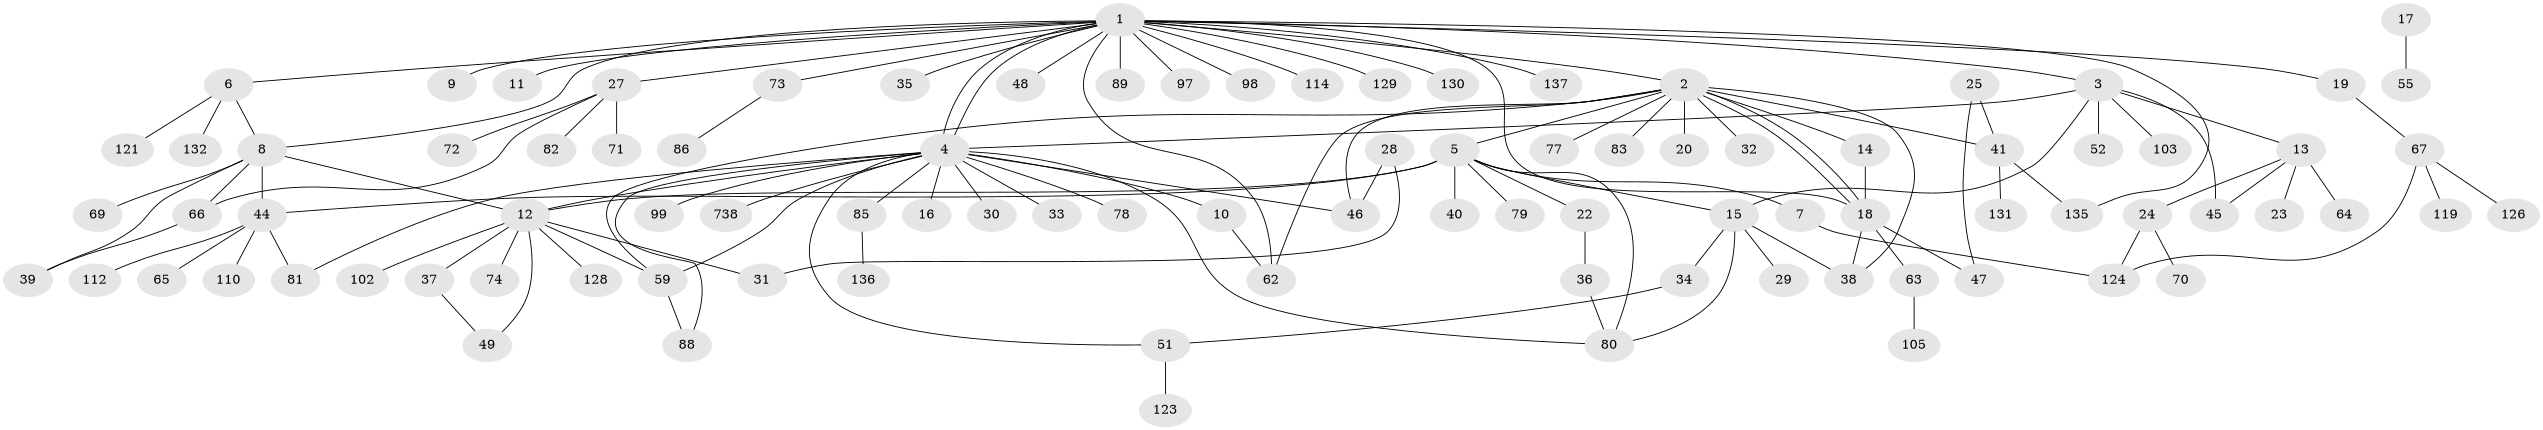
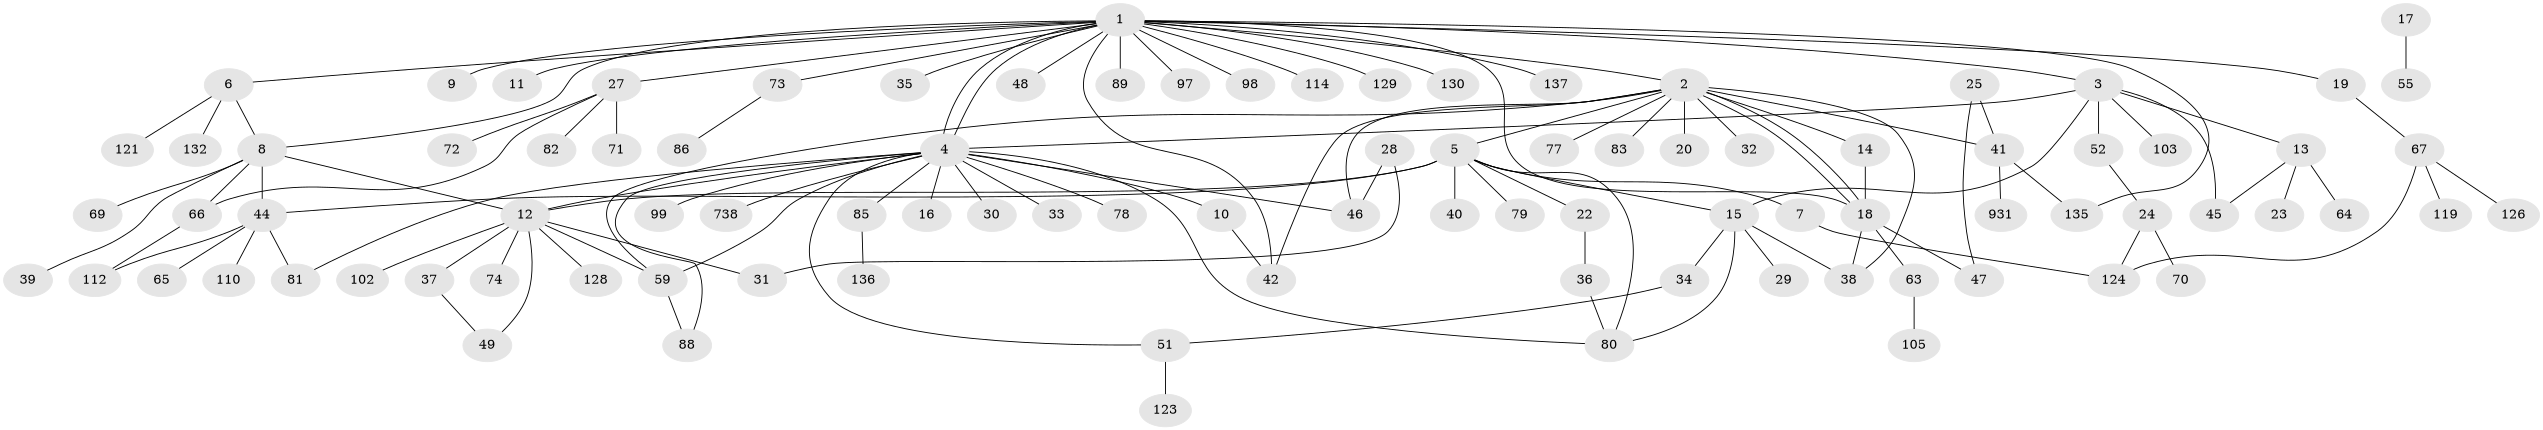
(2224, 182) -> (2123, 183)
(2001, 215) -> (2001, 215)
(122, 244) -> (146, 248)
(1271, 280) -> (1271, 280)
